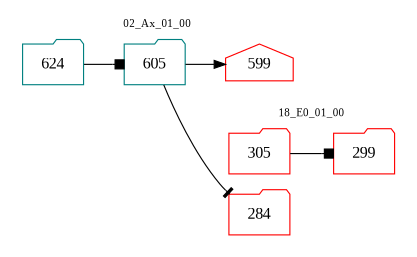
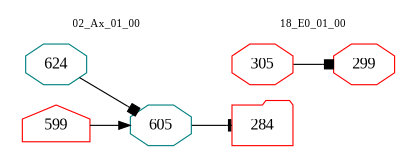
(53, 64) -> (56, 64)
(155, 64) -> (161, 125)
(200, 64) -> (104, 125)
(259, 154) -> (262, 64)
(364, 154) -> (364, 64)
